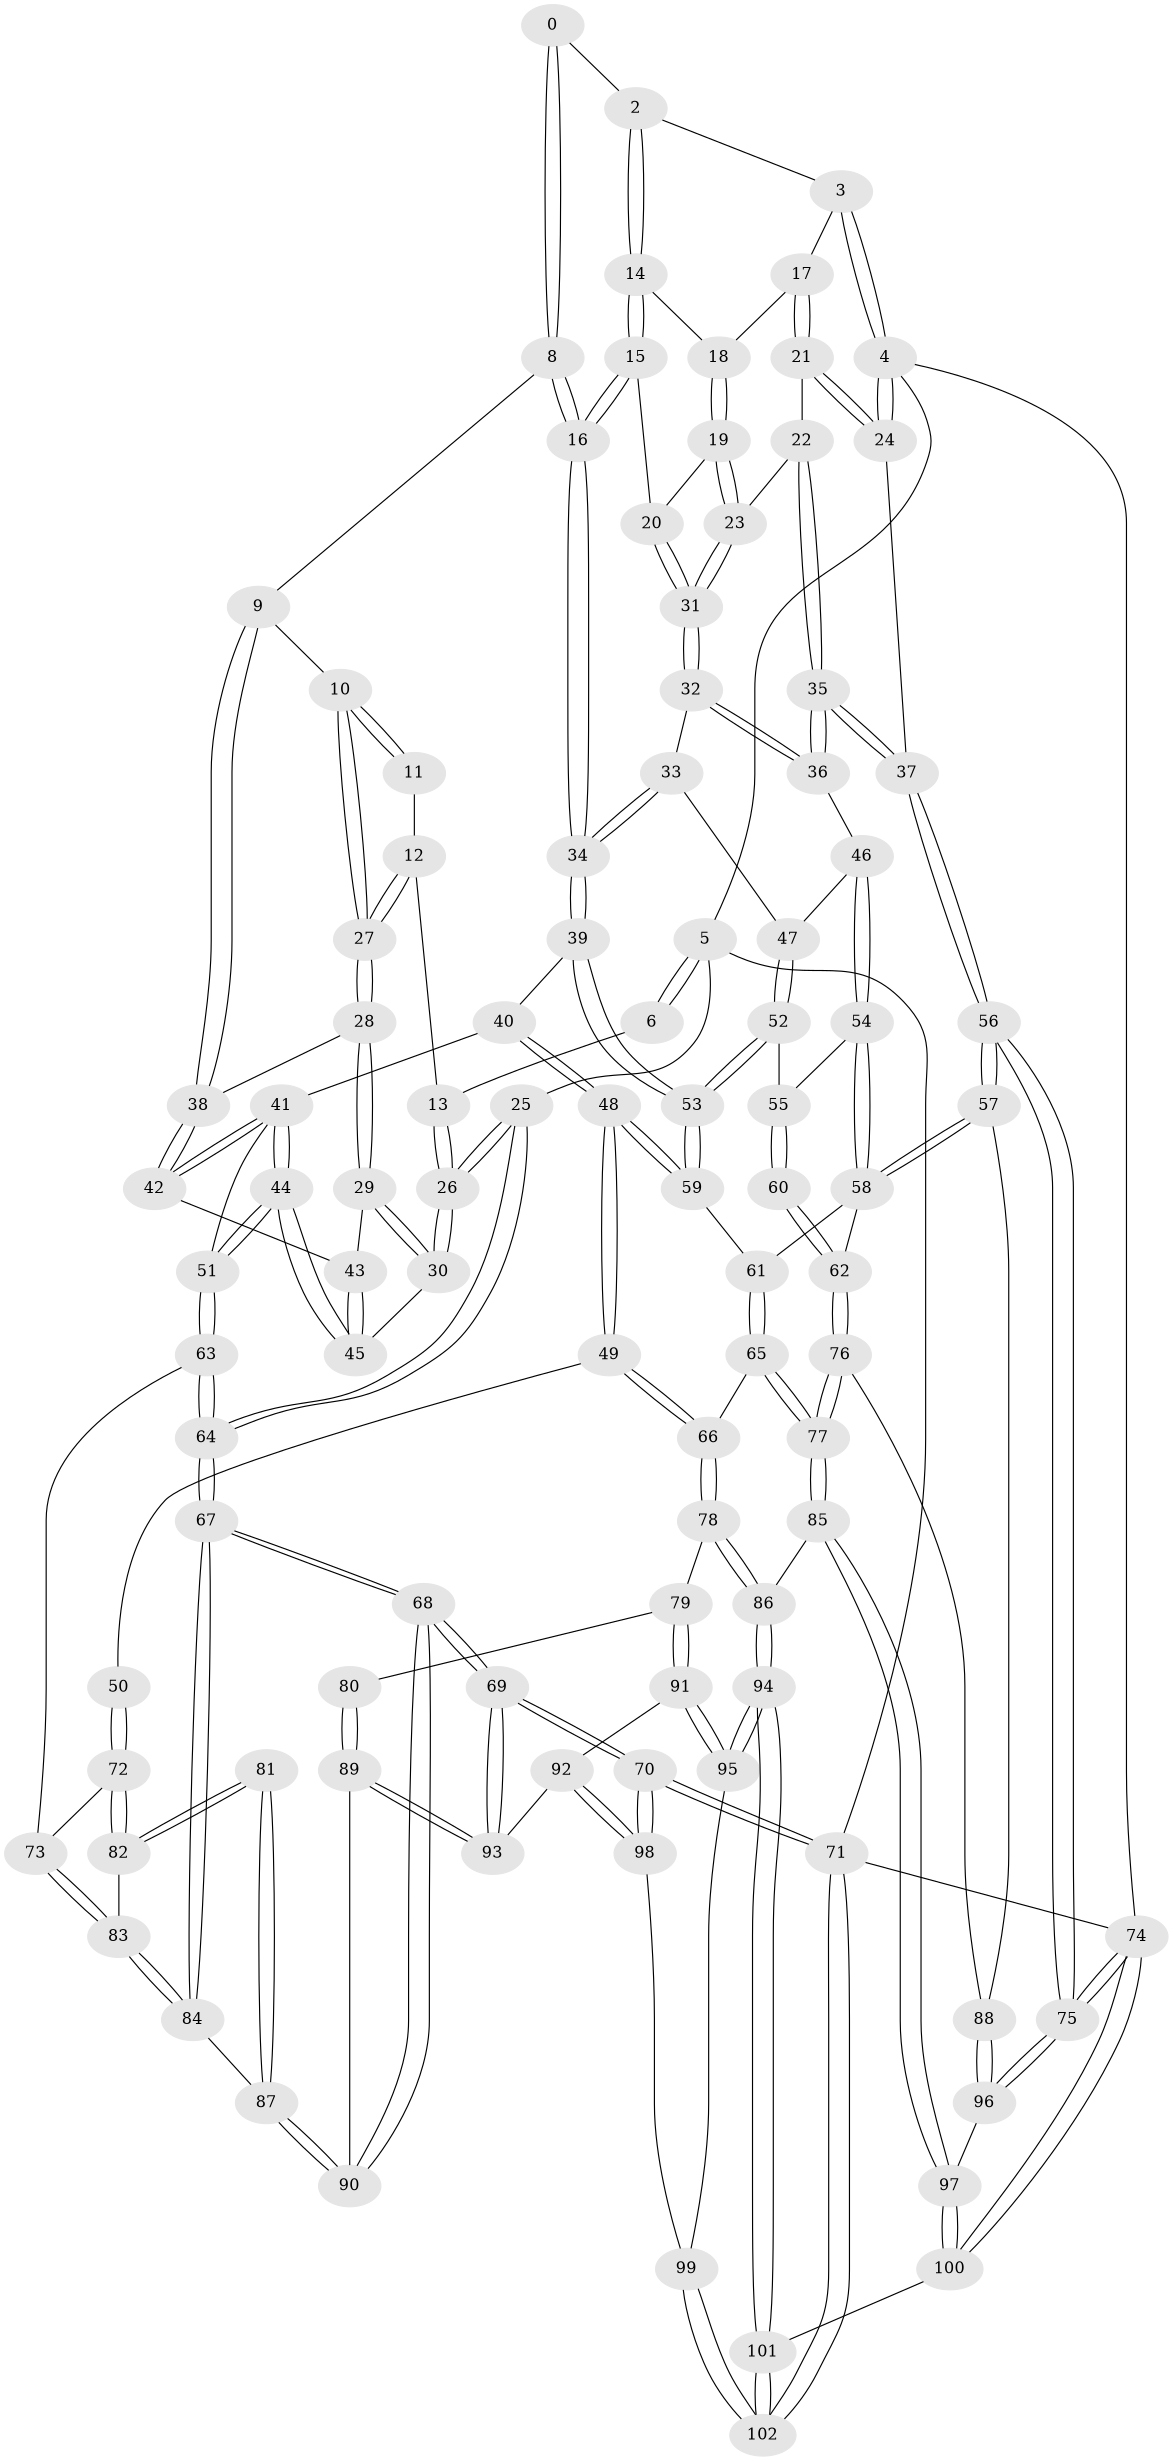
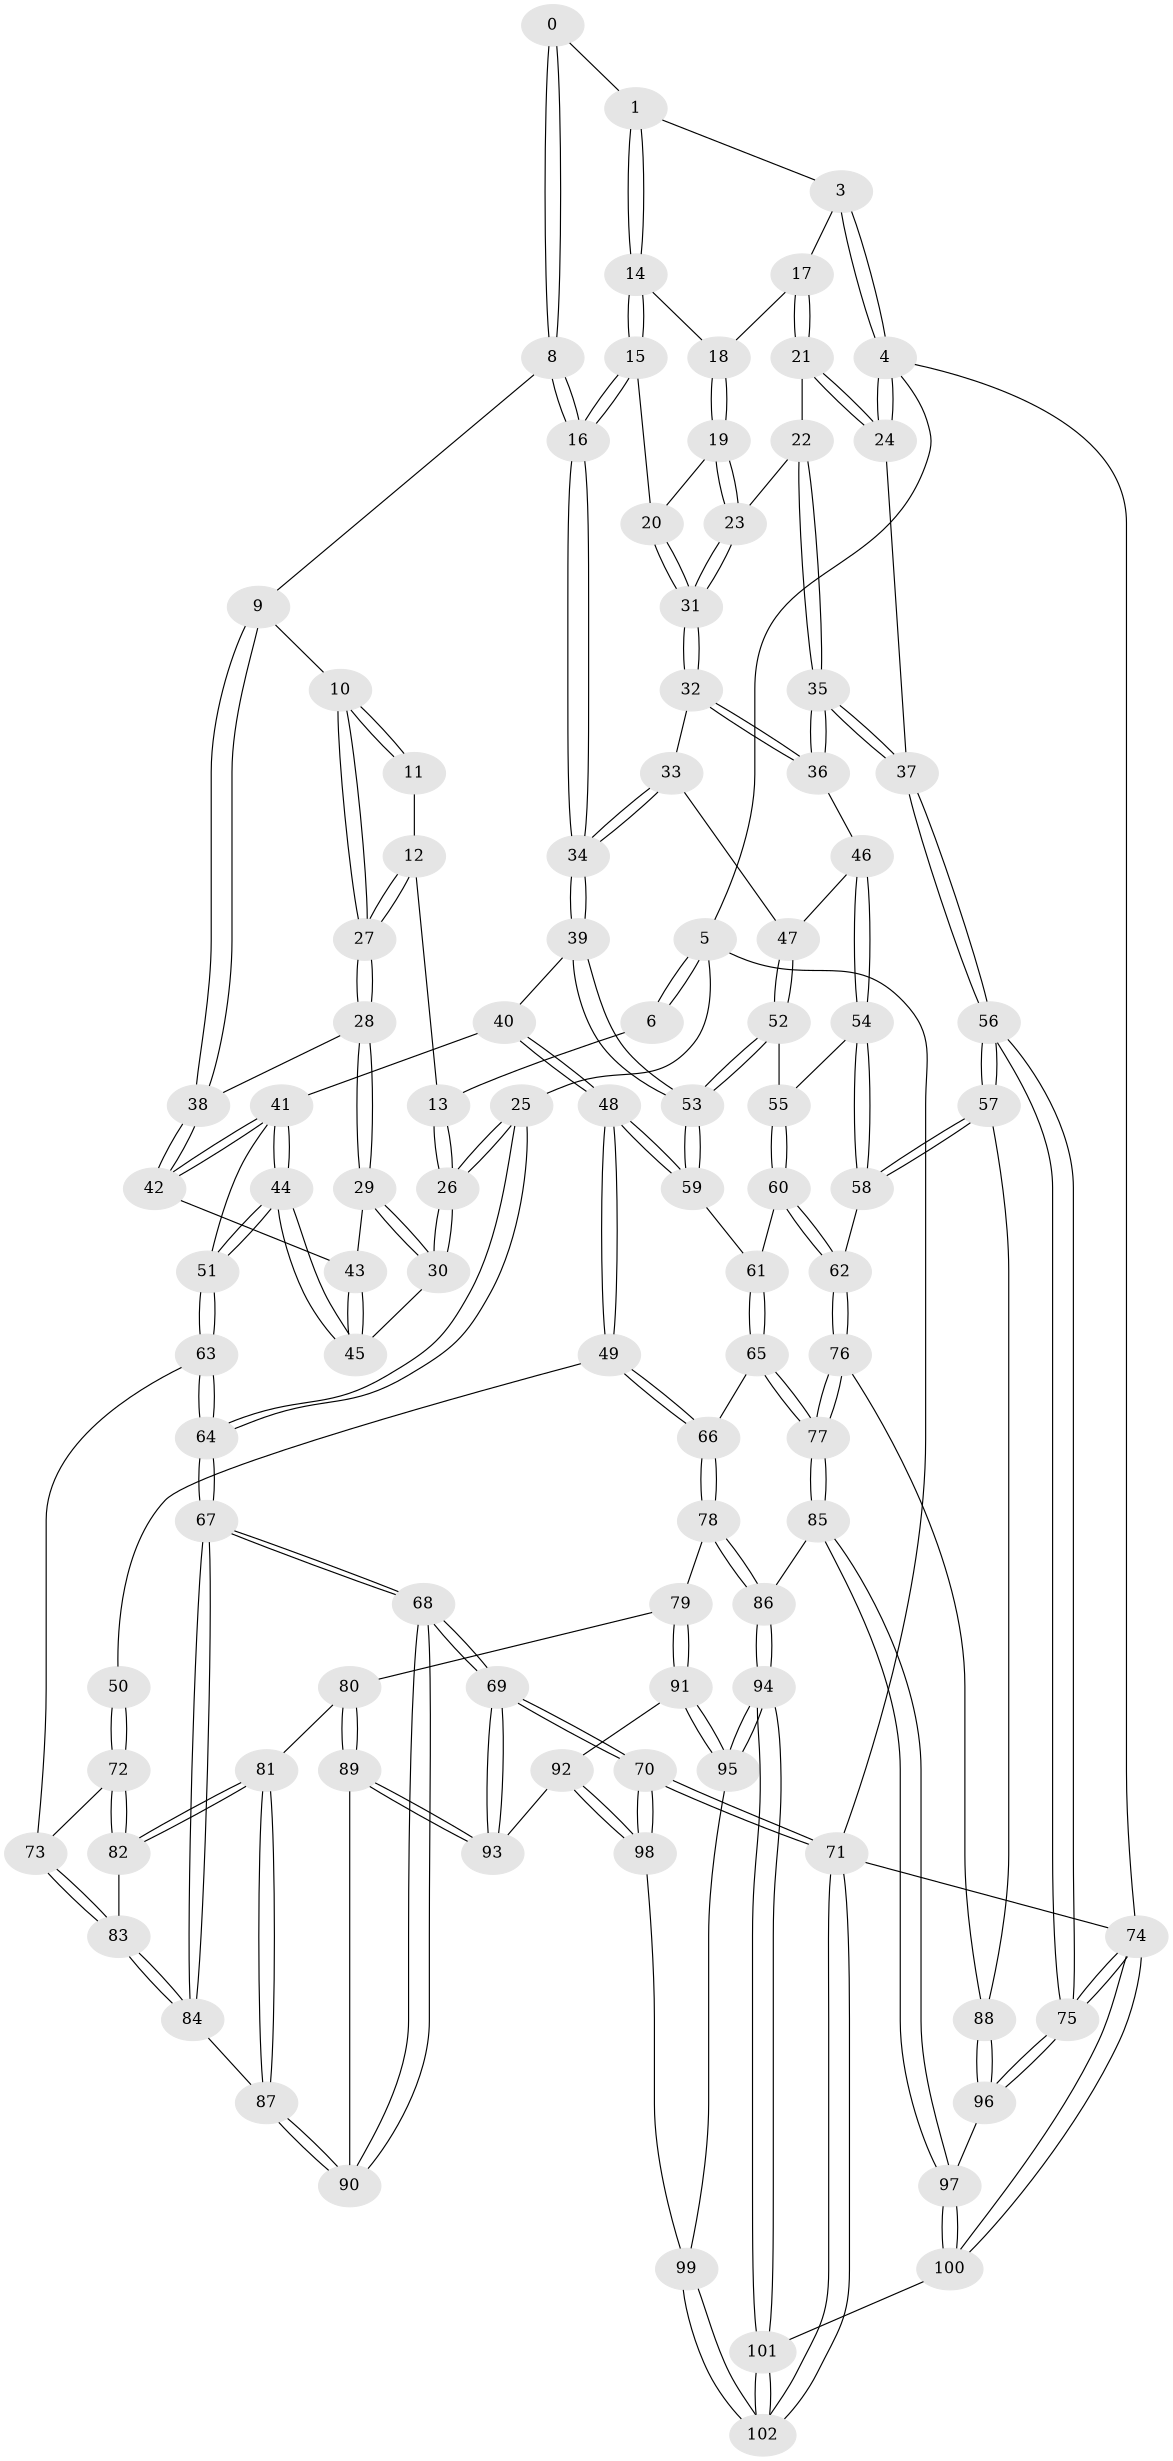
(636, 108) -> (636, 108)
(821, 1222) -> (768, 1230)
none -> (308, 1729)
